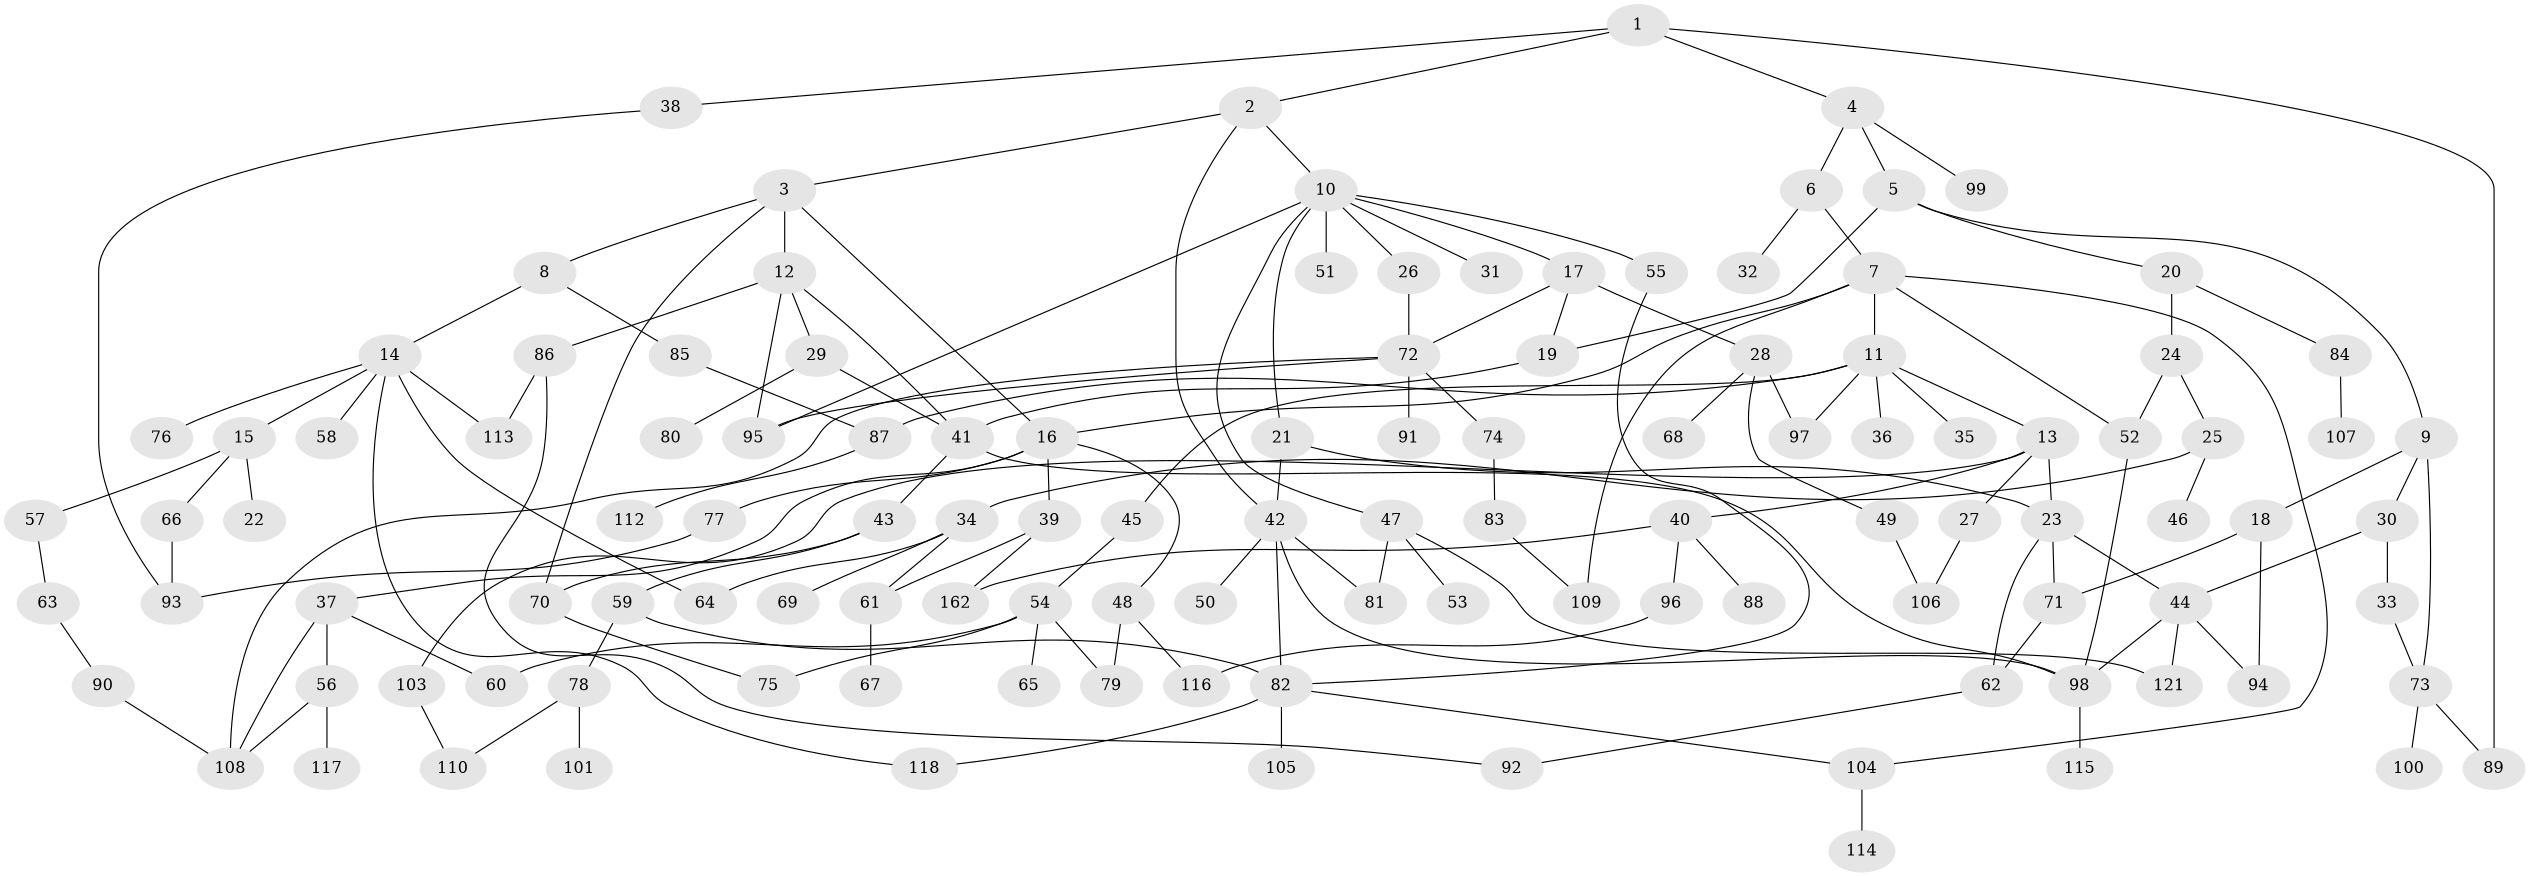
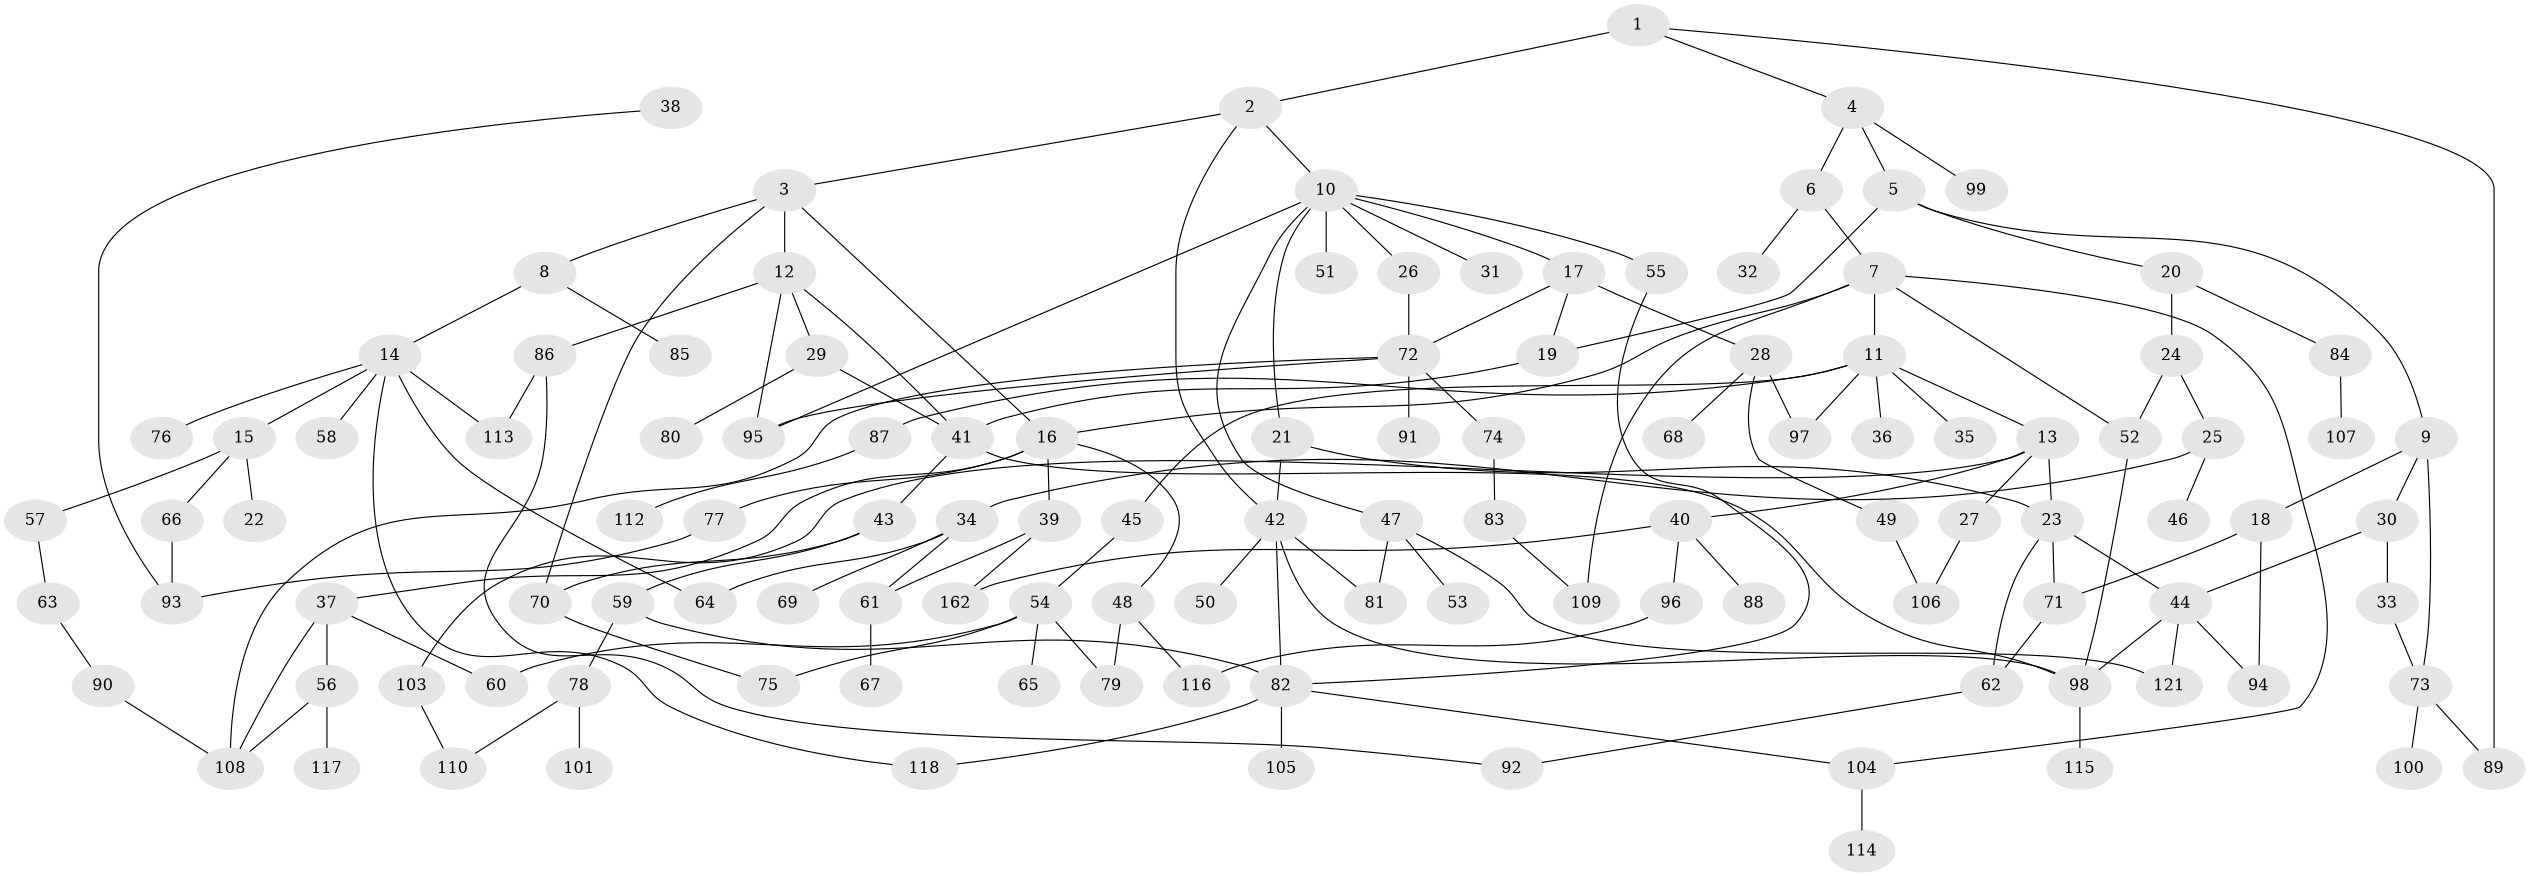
(1155, 67) -> none
(780, 397) -> none
